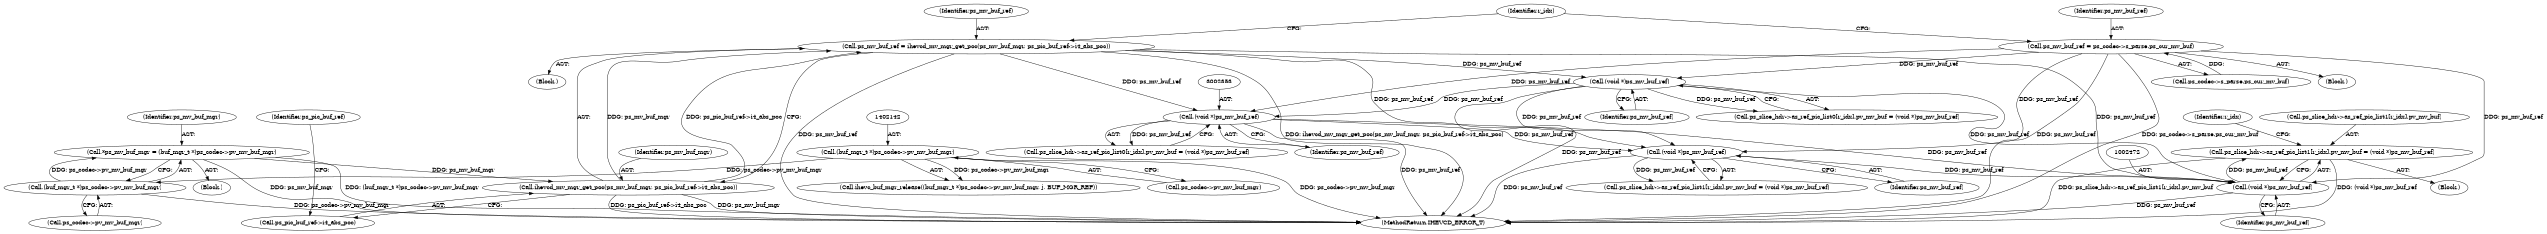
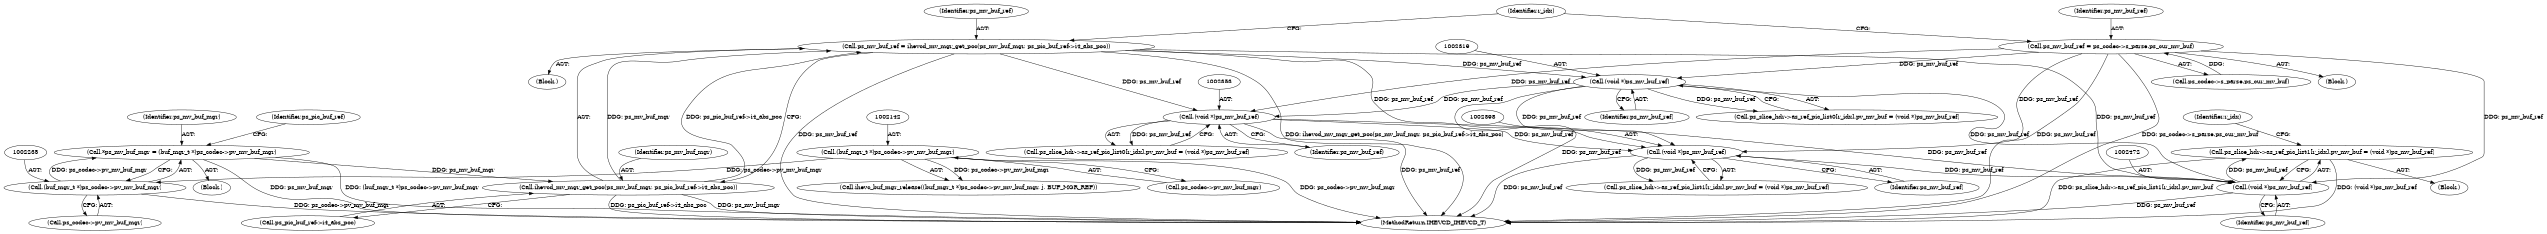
none -> (1457, 47)
(1219, 82) -> (1219, 82)
(888, 117) -> (888, 117)
none -> (1483, 117)
(2364, 117) -> none
none -> (26, 152)
(315, 168) -> (248, 134)
(1433, 223) -> (1433, 223)
